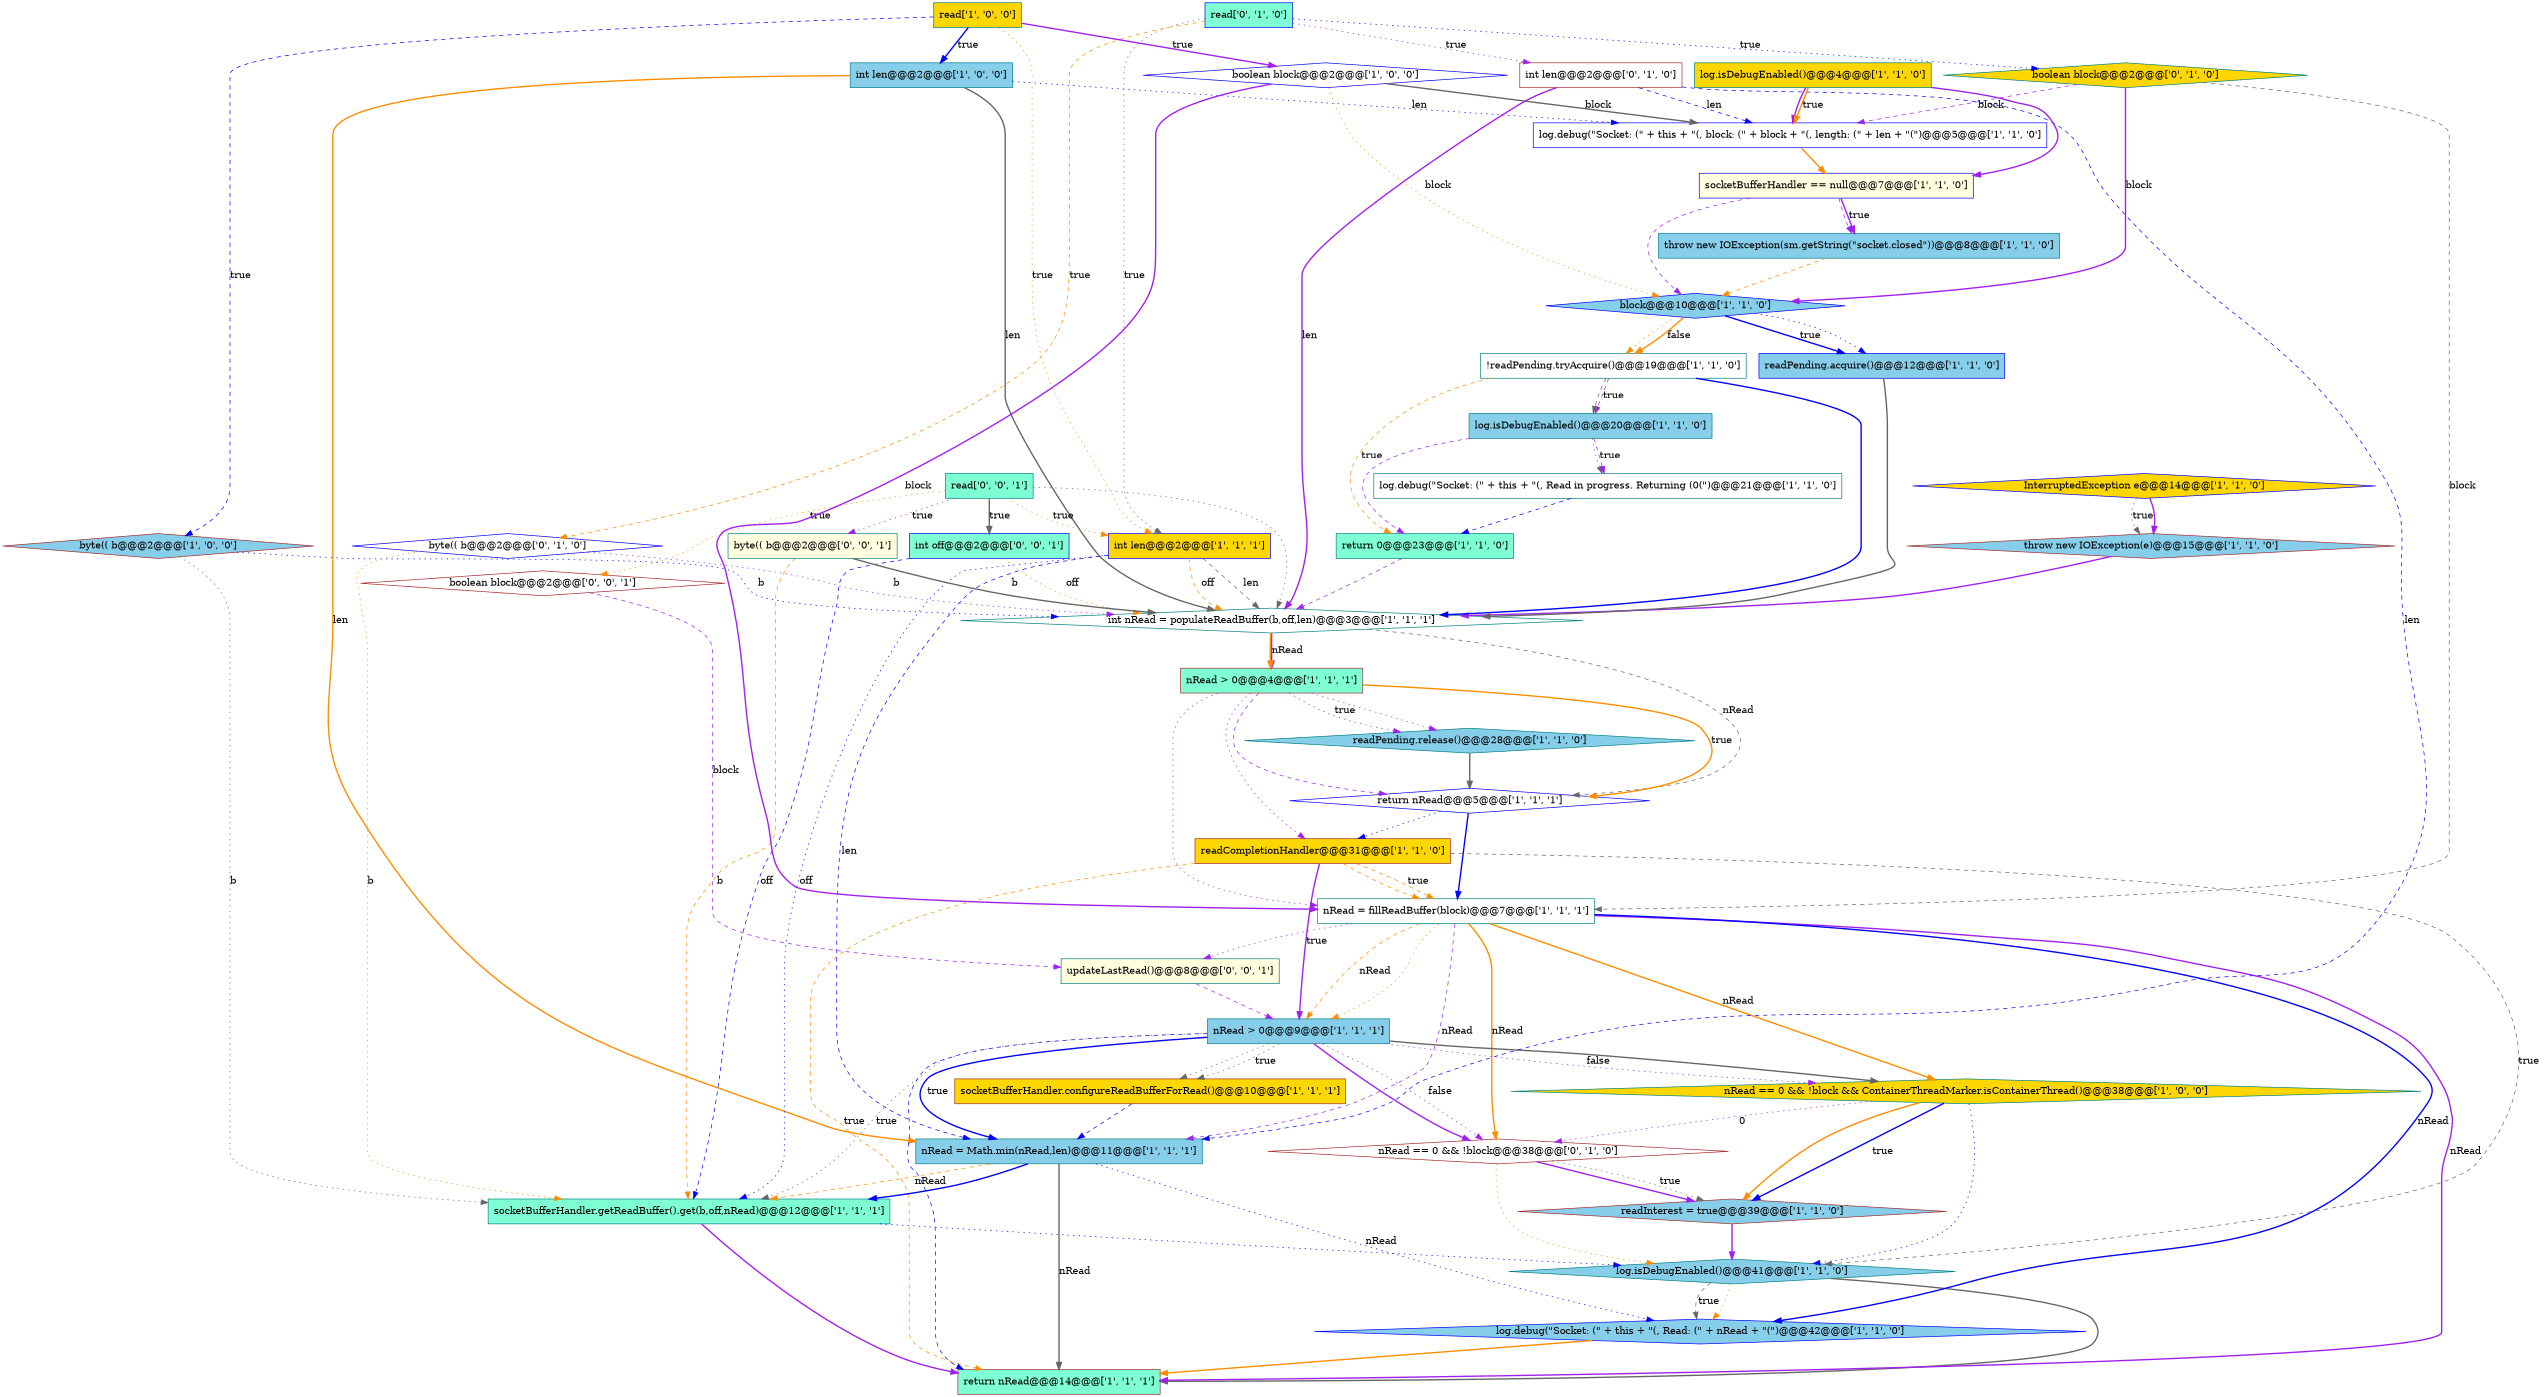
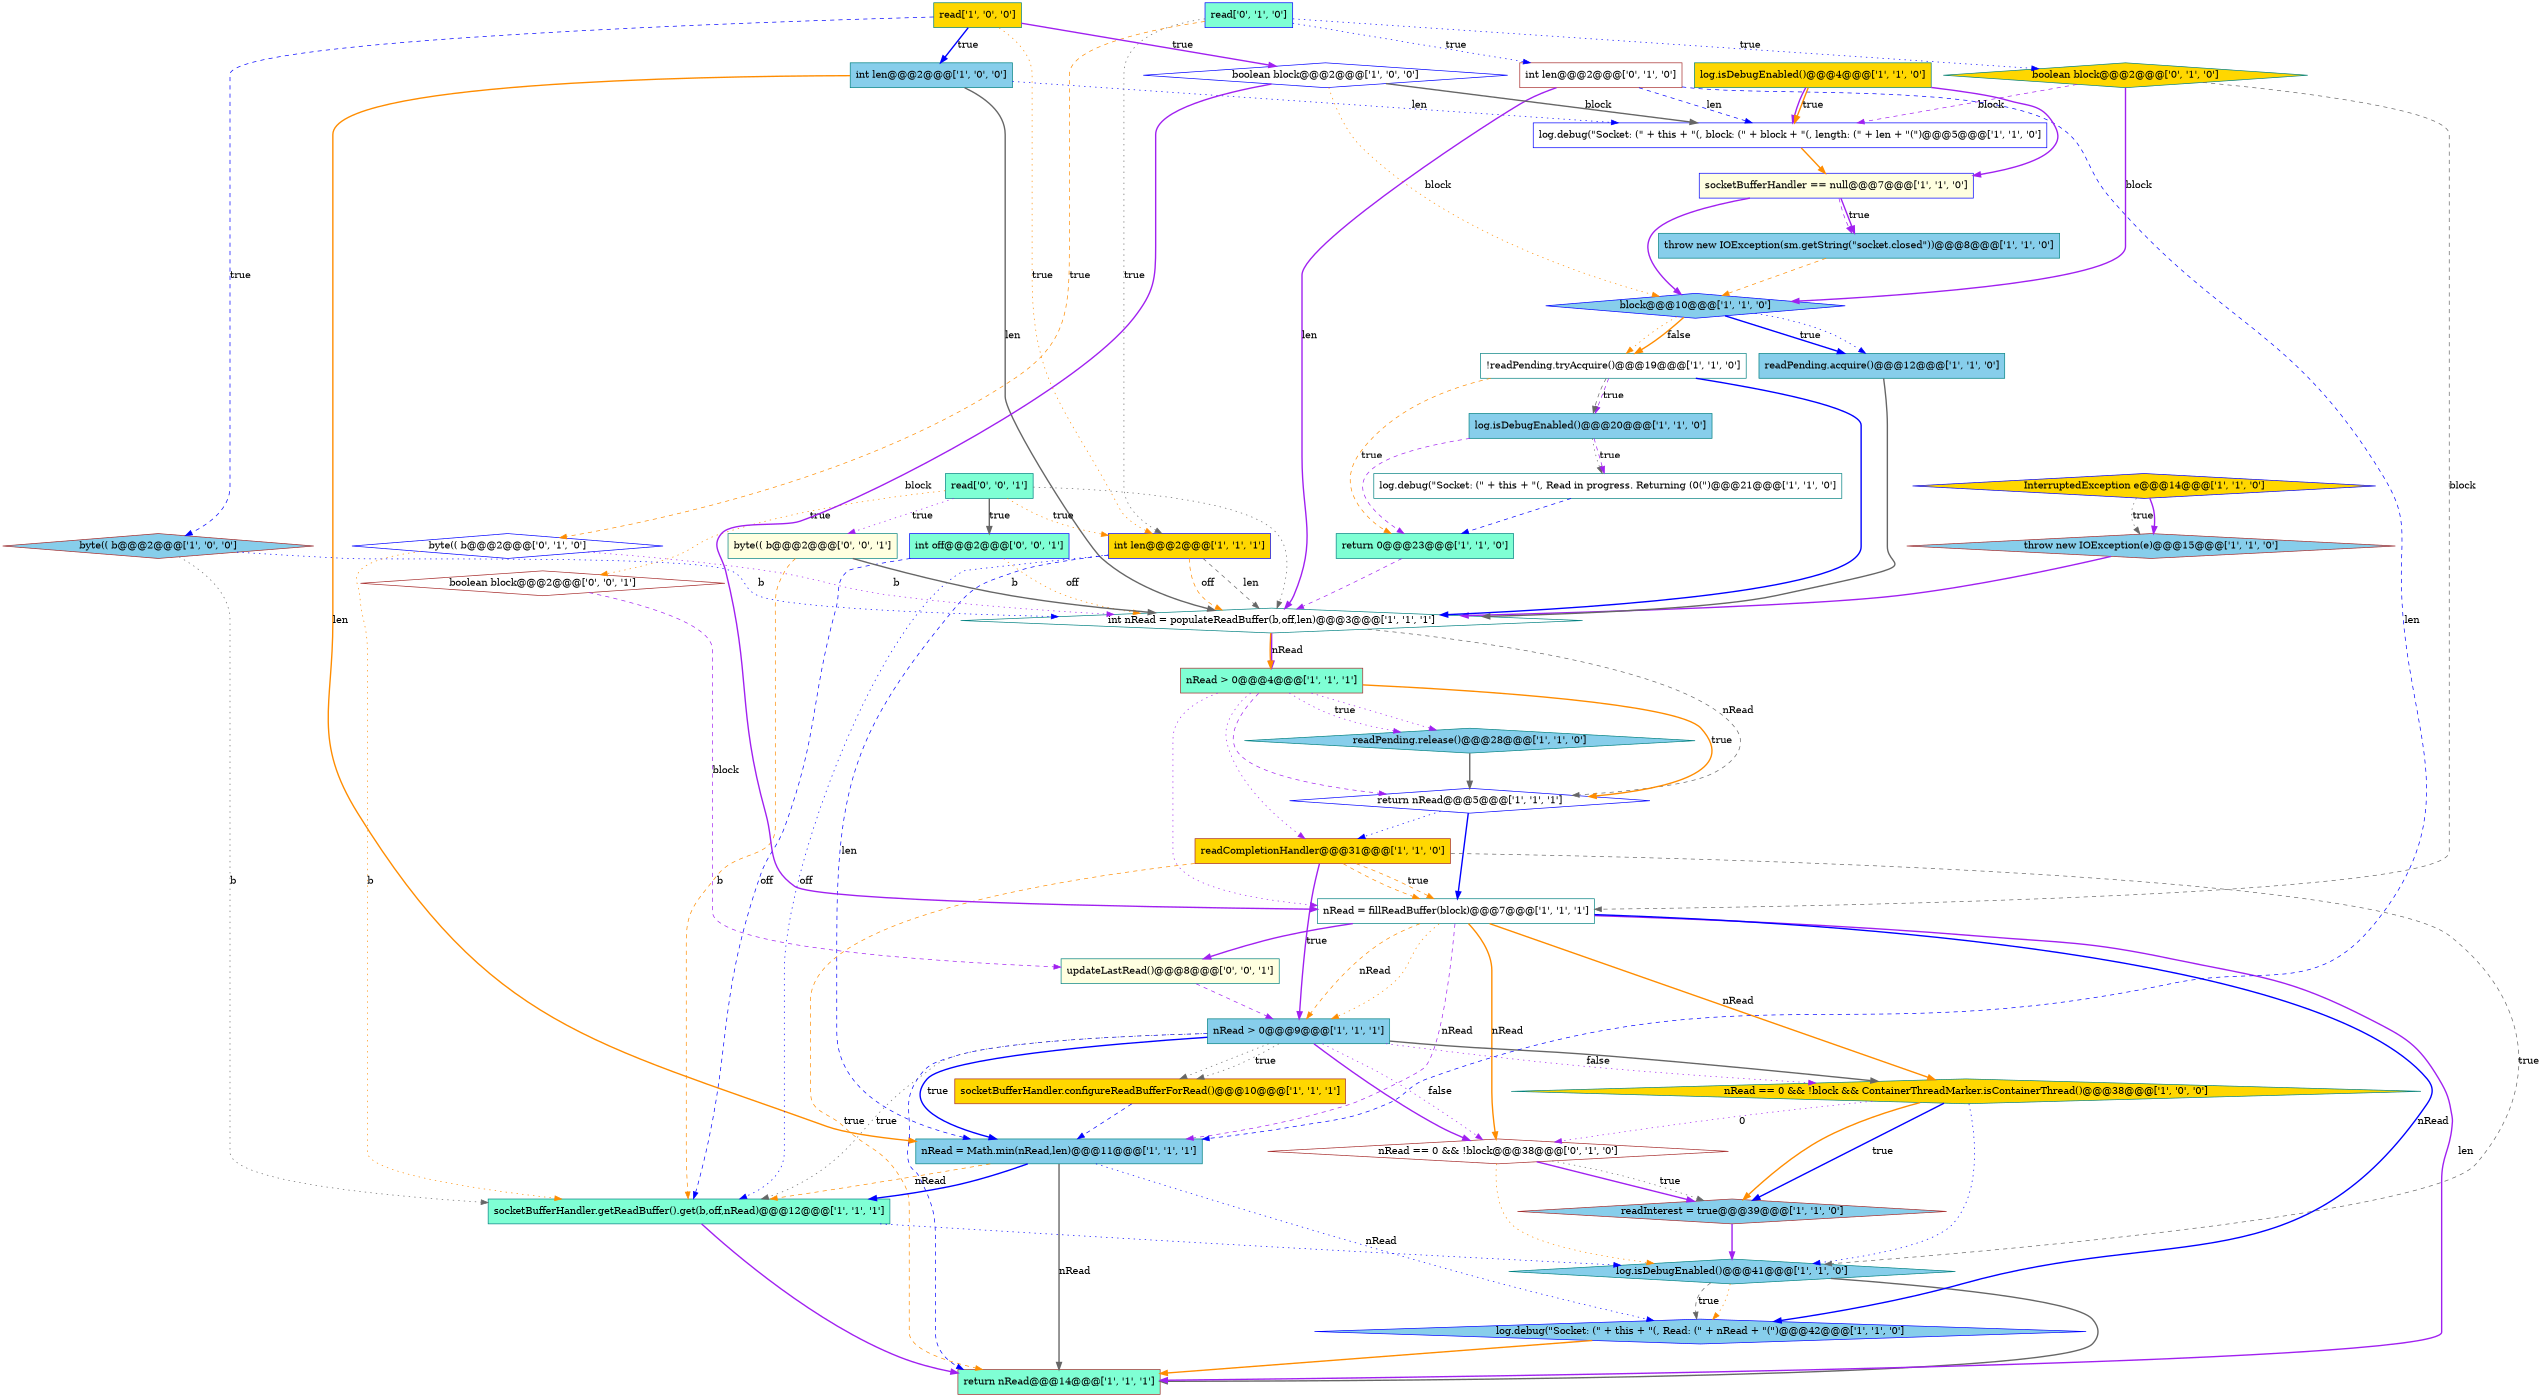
(1408, 42) -> (1408, 42)
(1668, 222) -> (1668, 222)
(1882, 366) -> (1882, 366)
(1281, 937) -> (1281, 937)
(2466, 1151) -> (2466, 1151)
